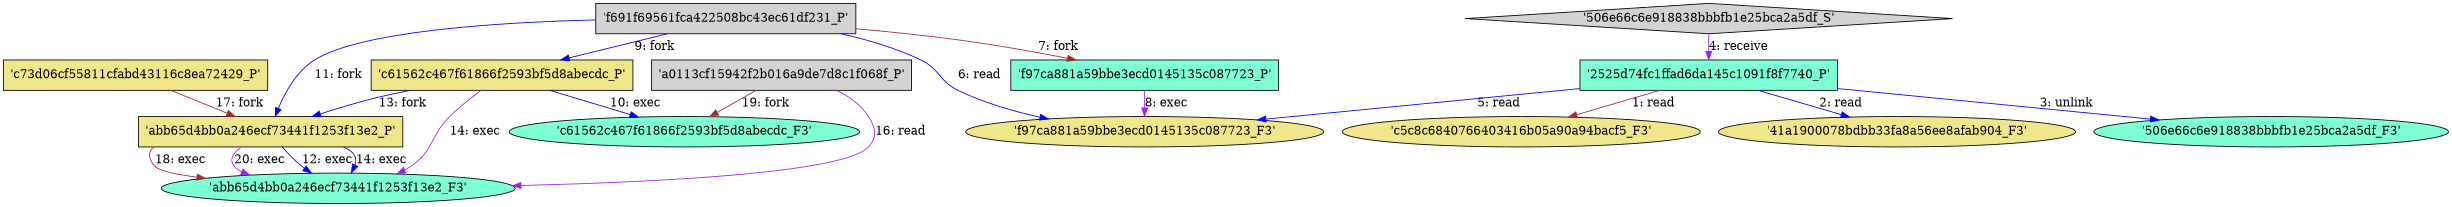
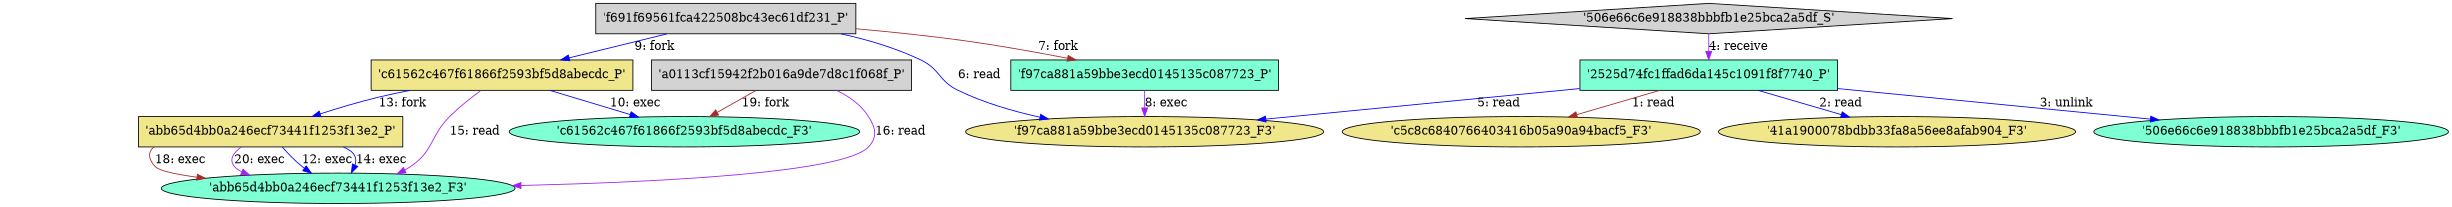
(423, 32) -> none
(136, 75) -> none
(475, 132) -> (475, 132)
